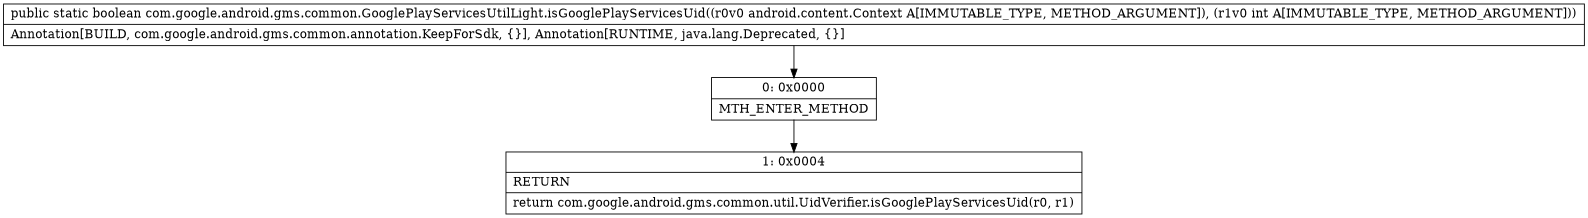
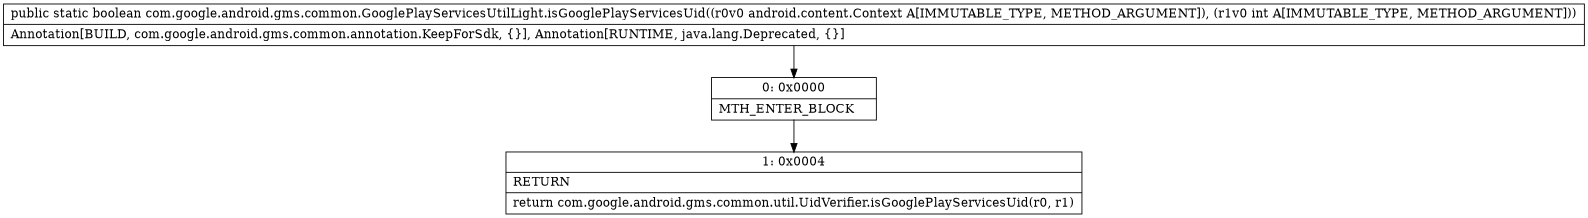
(794, 109) -> (787, 109)
